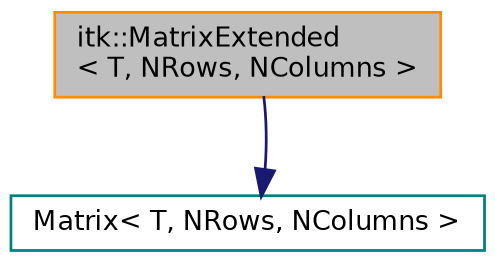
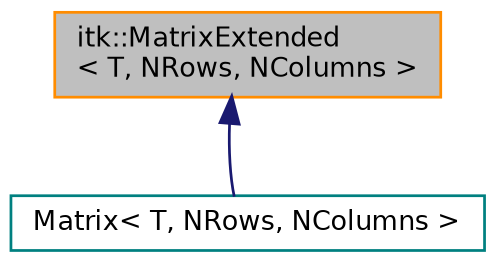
(266, 133) -> (230, 160)
